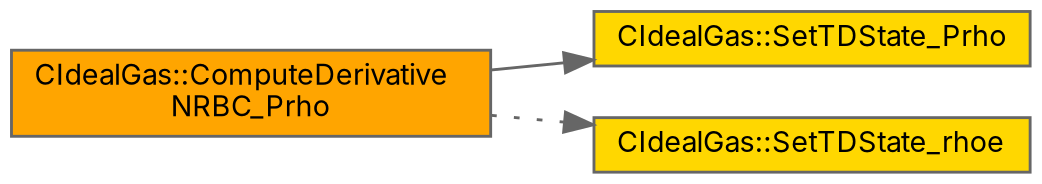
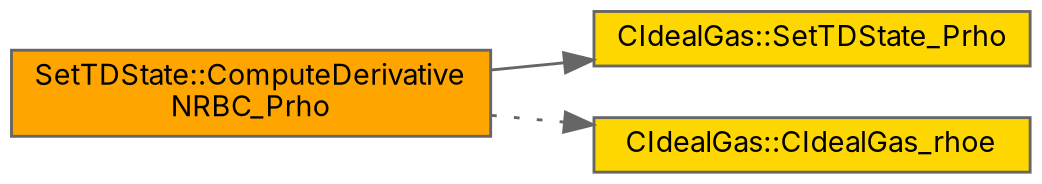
(251, 93) -> (251, 93)
(812, 145) -> (812, 145)
